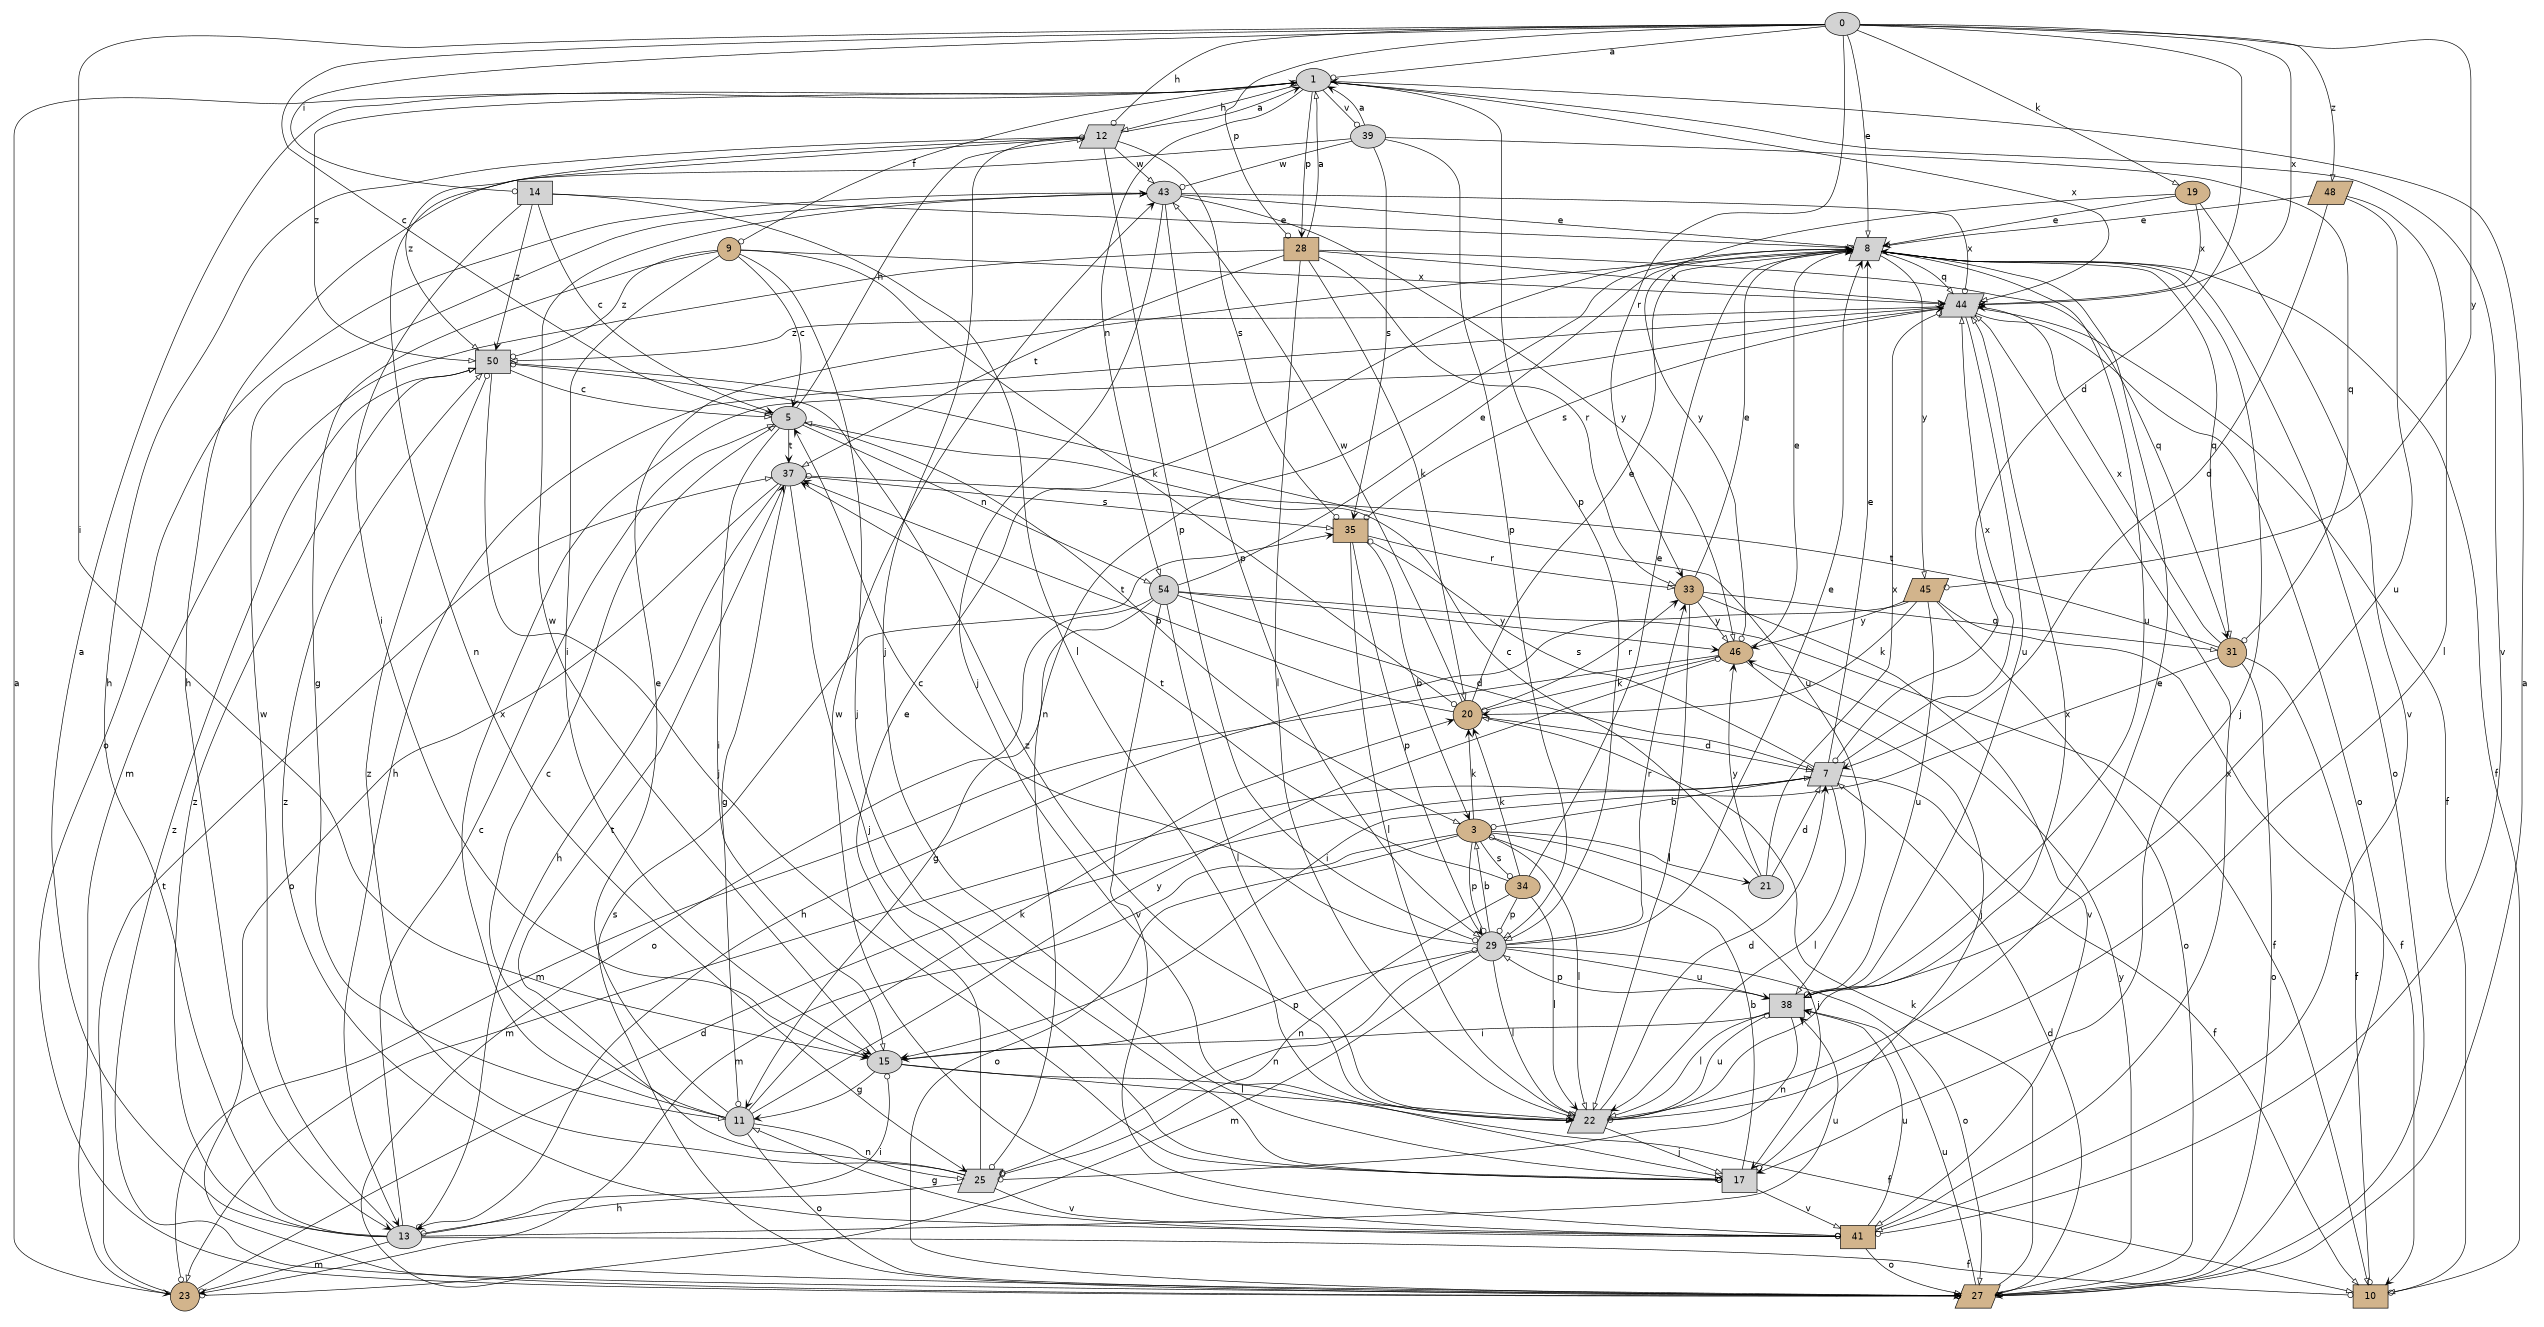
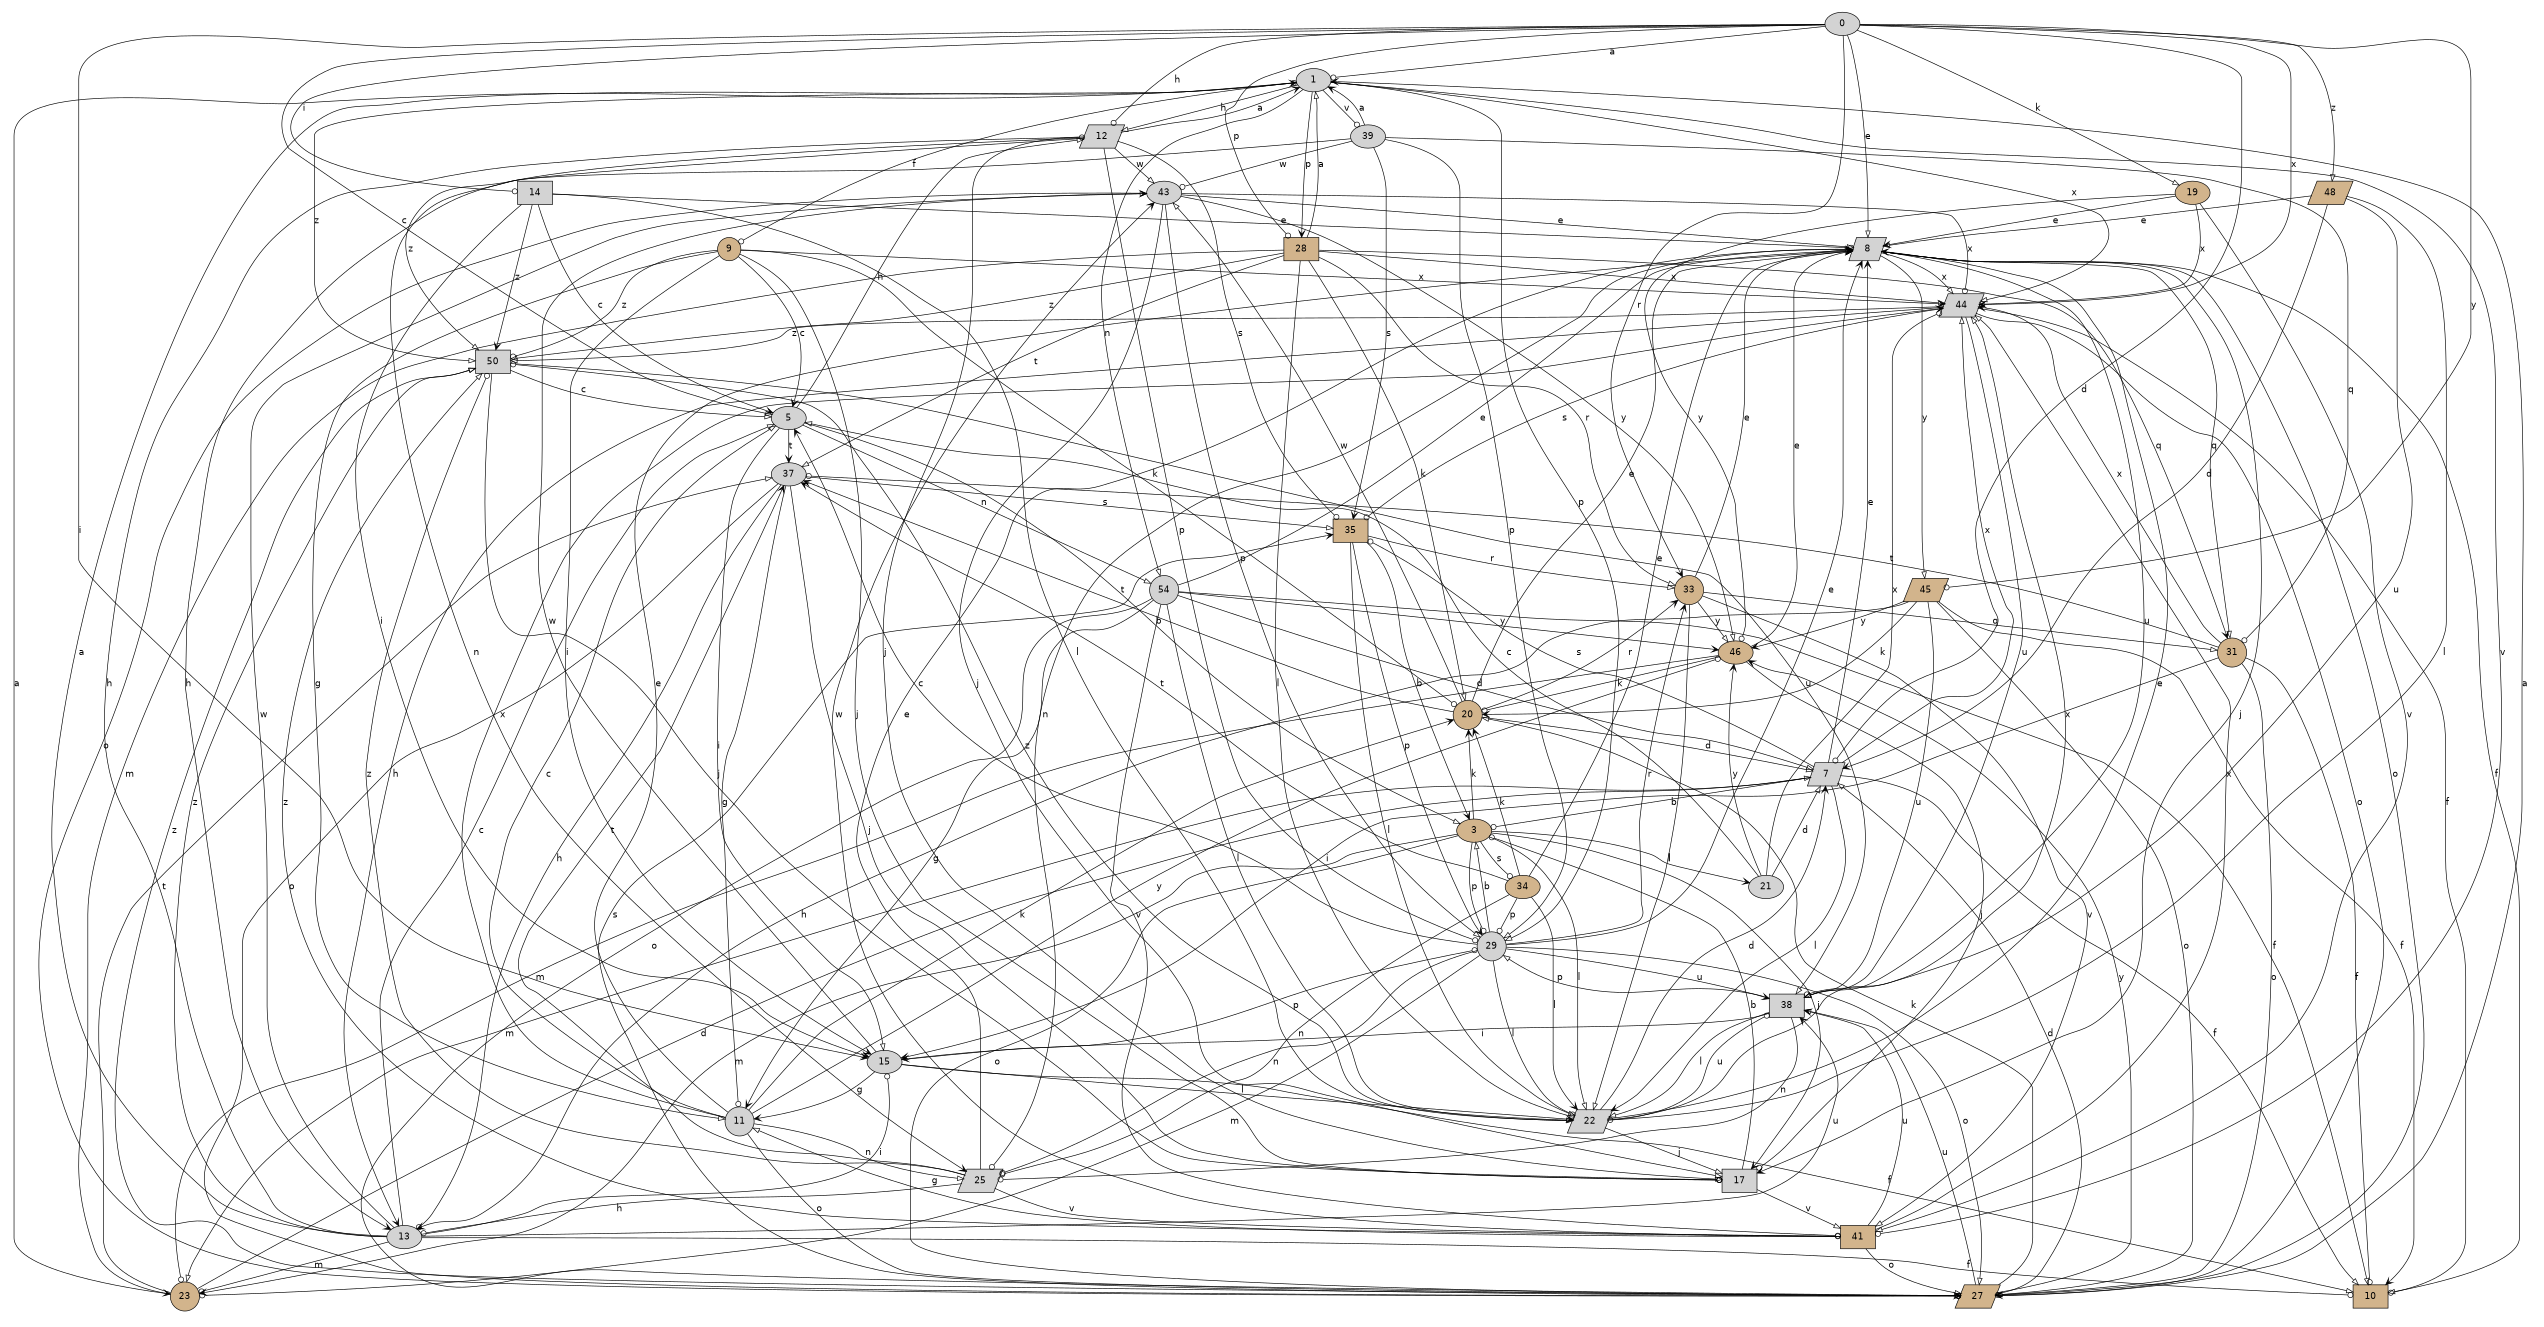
(1944, 277) -> (1944, 277)
none -> (902, 318)
(1658, 549) -> (1658, 549)
